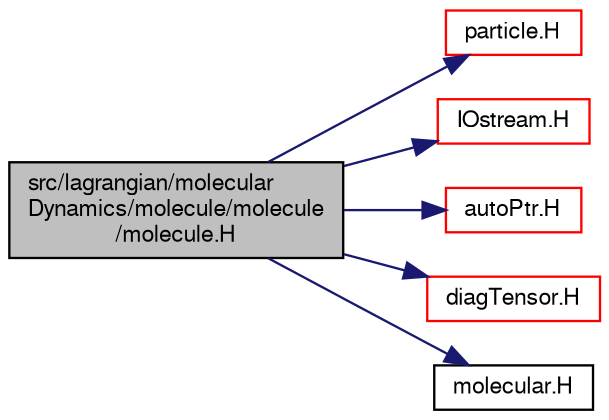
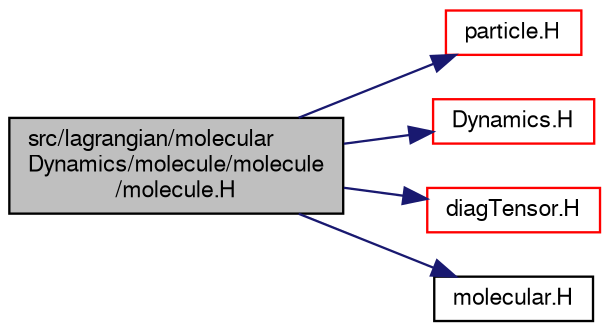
(514, 121) -> (514, 121)
(514, 210) -> none
